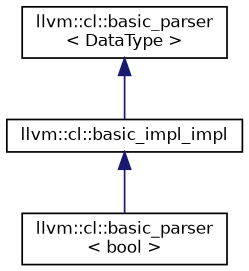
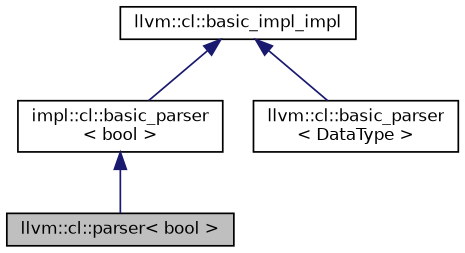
(125, 97) -> (298, 76)
none -> (120, 230)
(125, 239) -> (120, 126)
